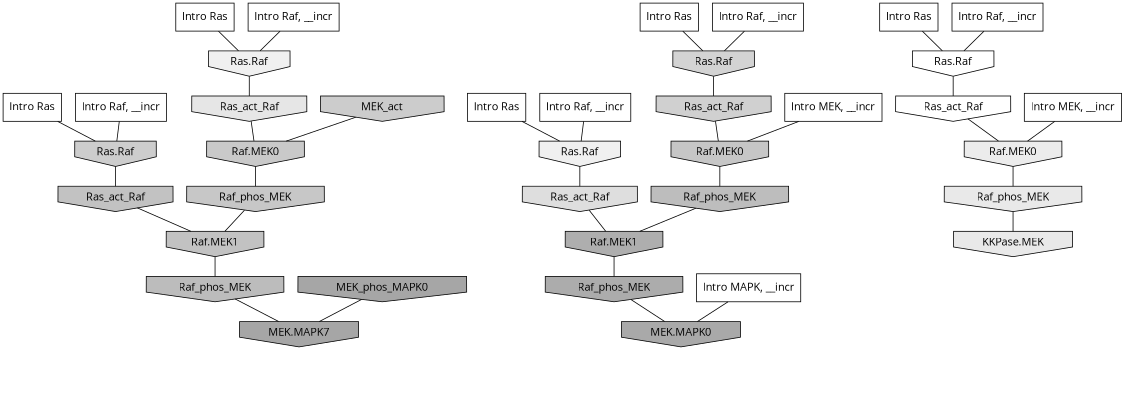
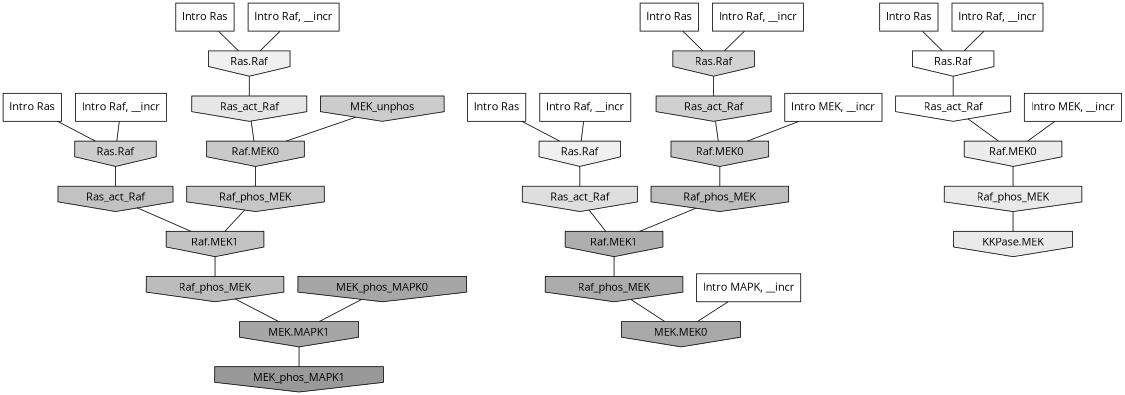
(382, 107) -> (382, 107)
(299, 333) -> (299, 333)
(681, 333) -> (681, 333)
none -> (299, 378)
